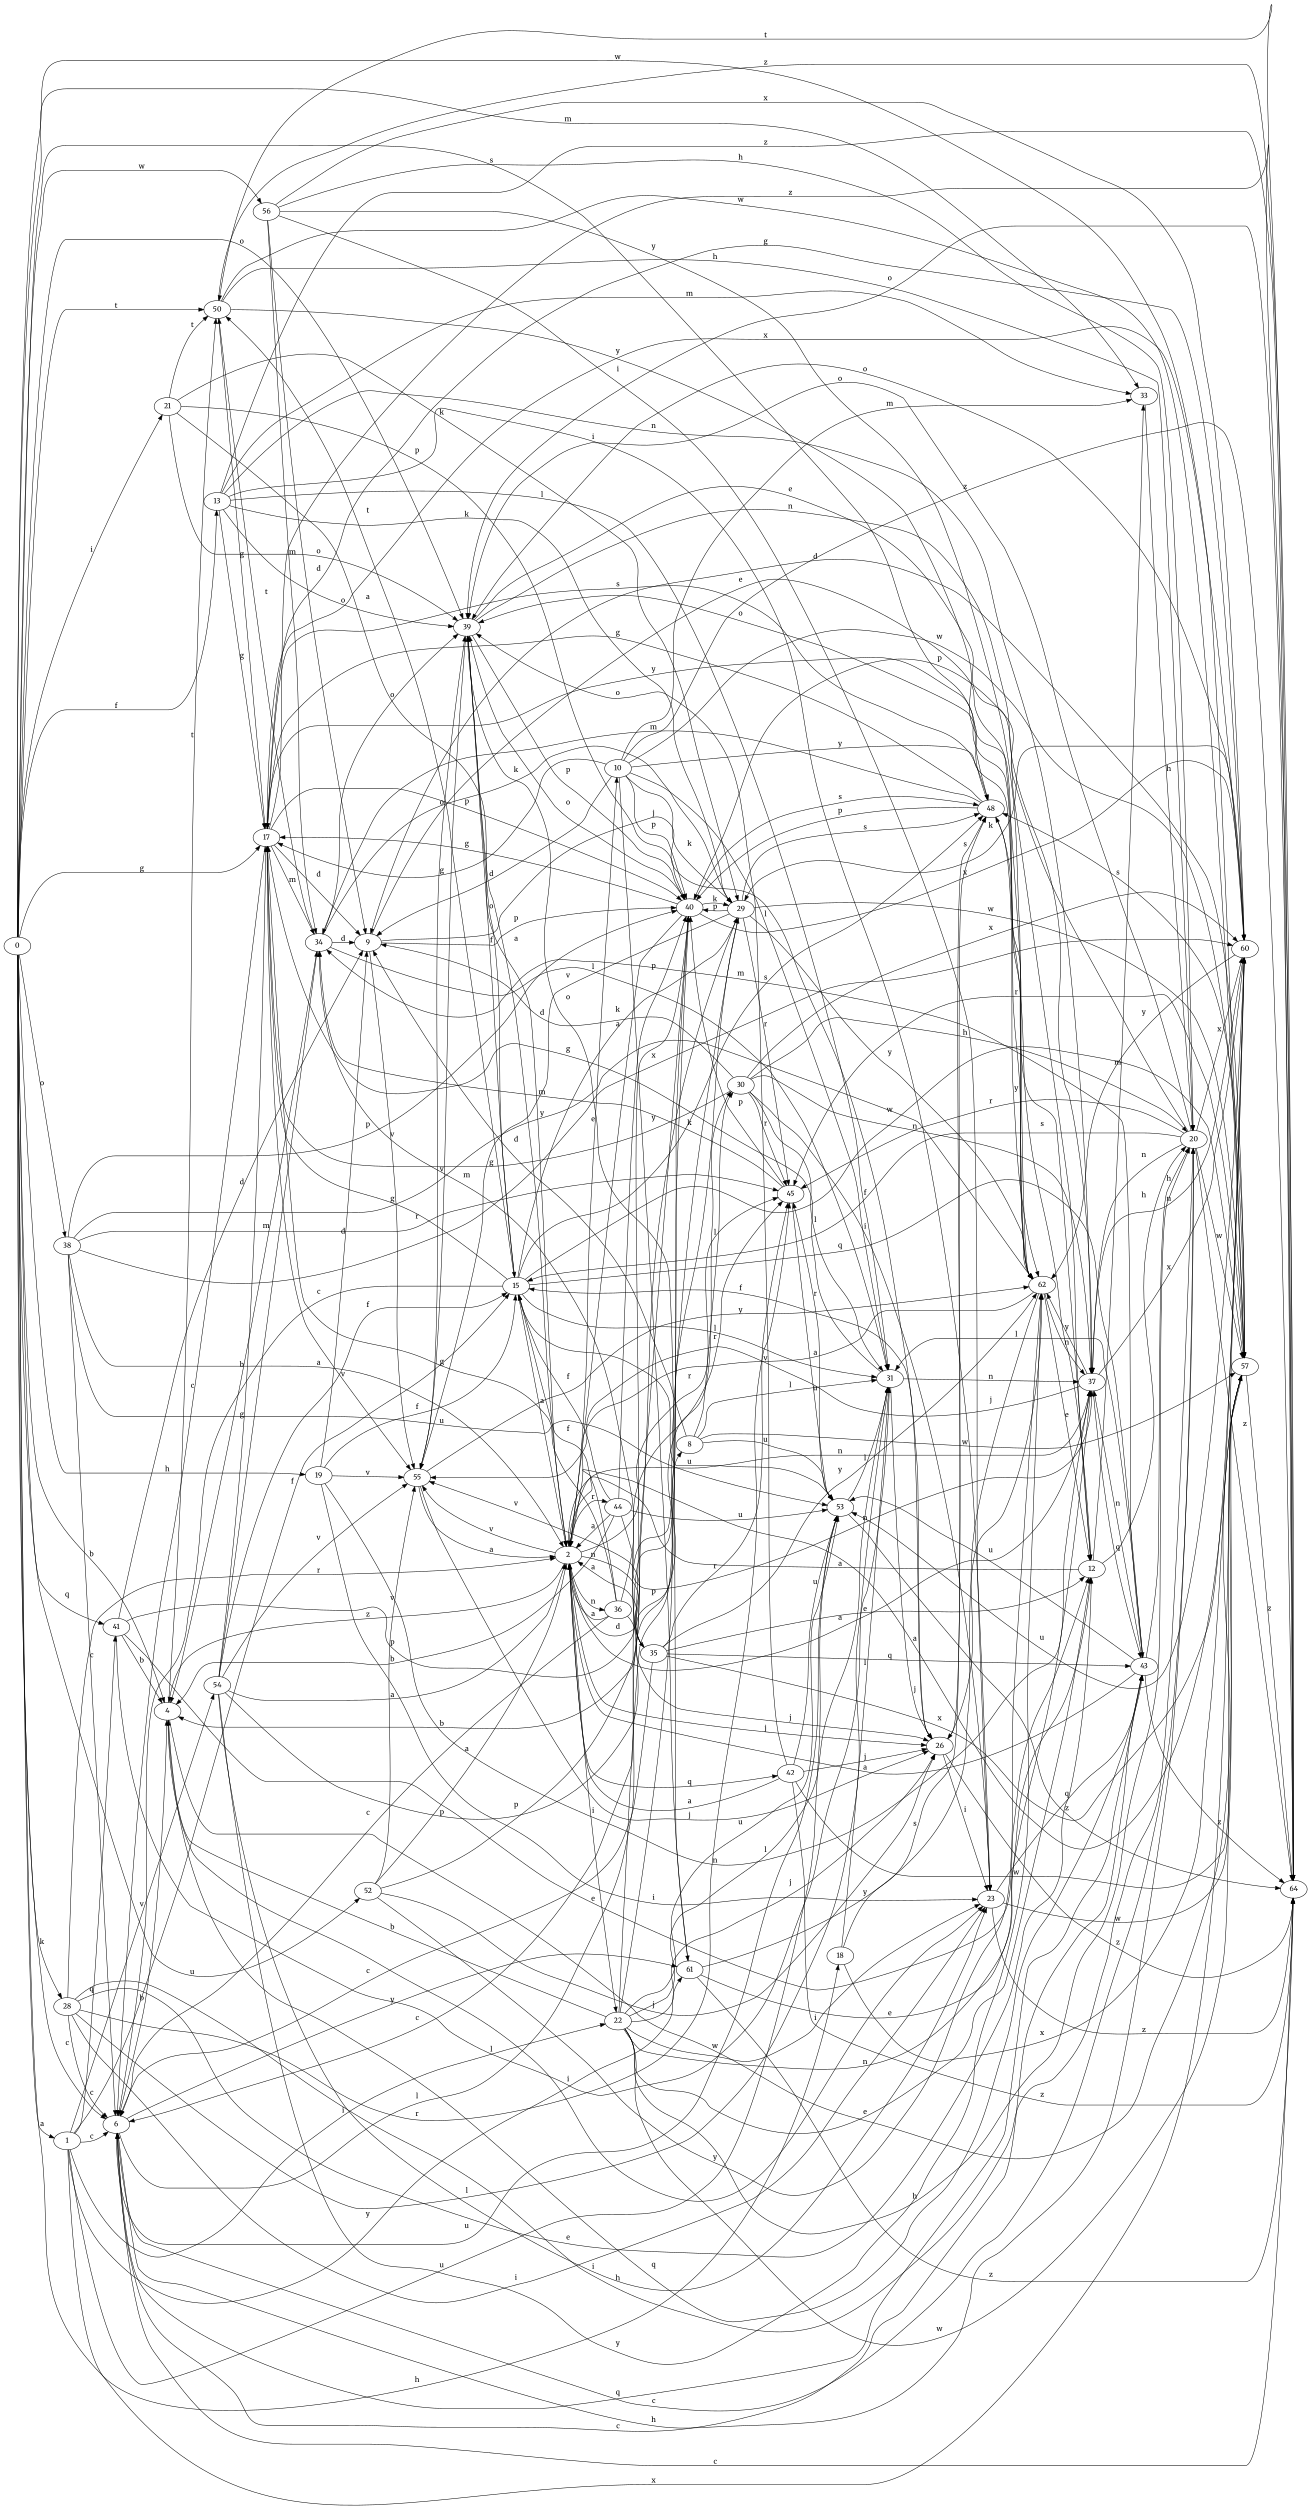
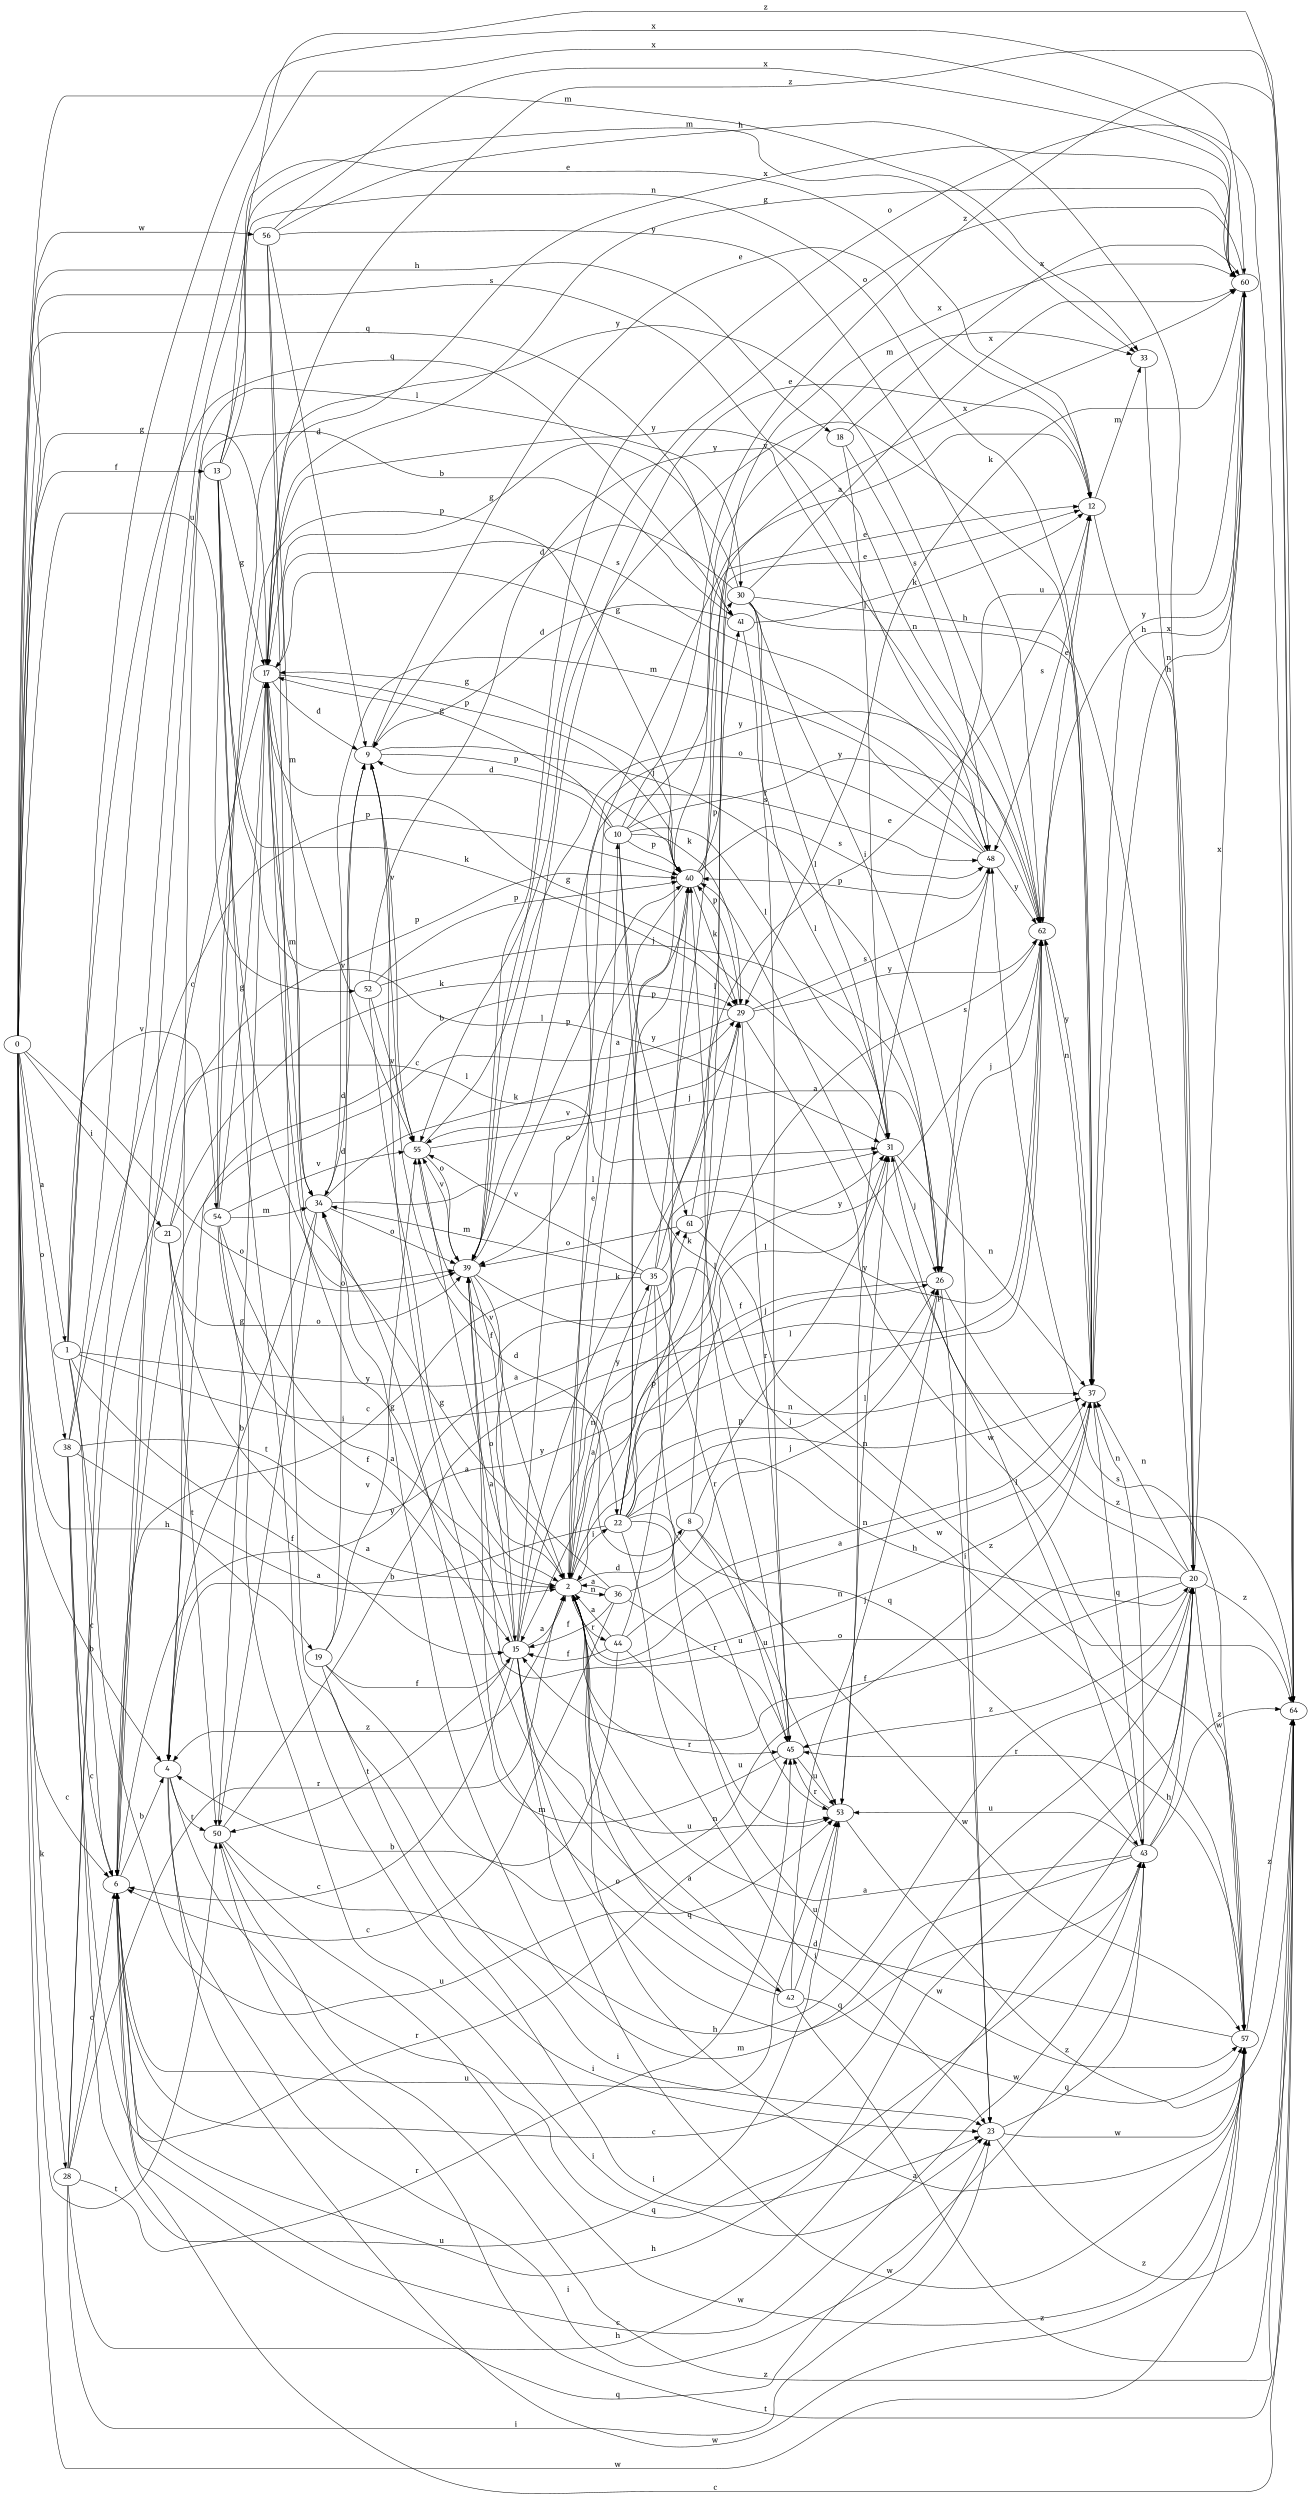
(991, 1101) -> (991, 1710)
(625, 1646) -> (725, 713)
(593, 1899) -> (915, 583)
